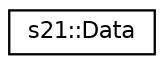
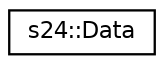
(82, 32) -> (82, 32)
